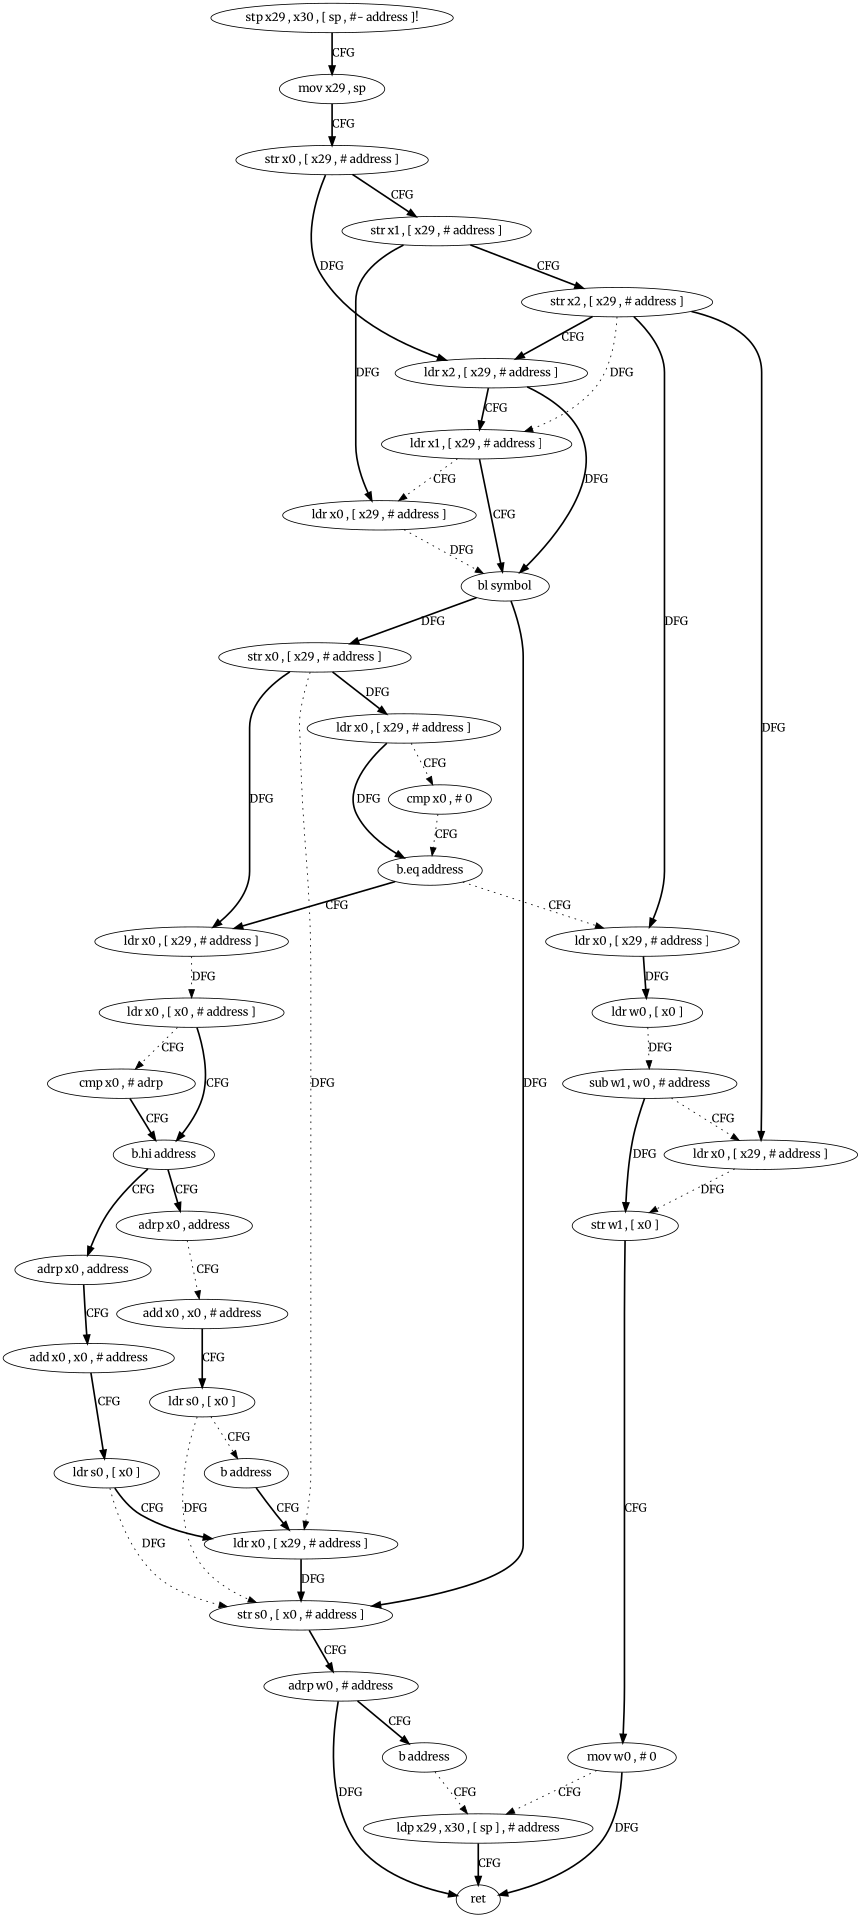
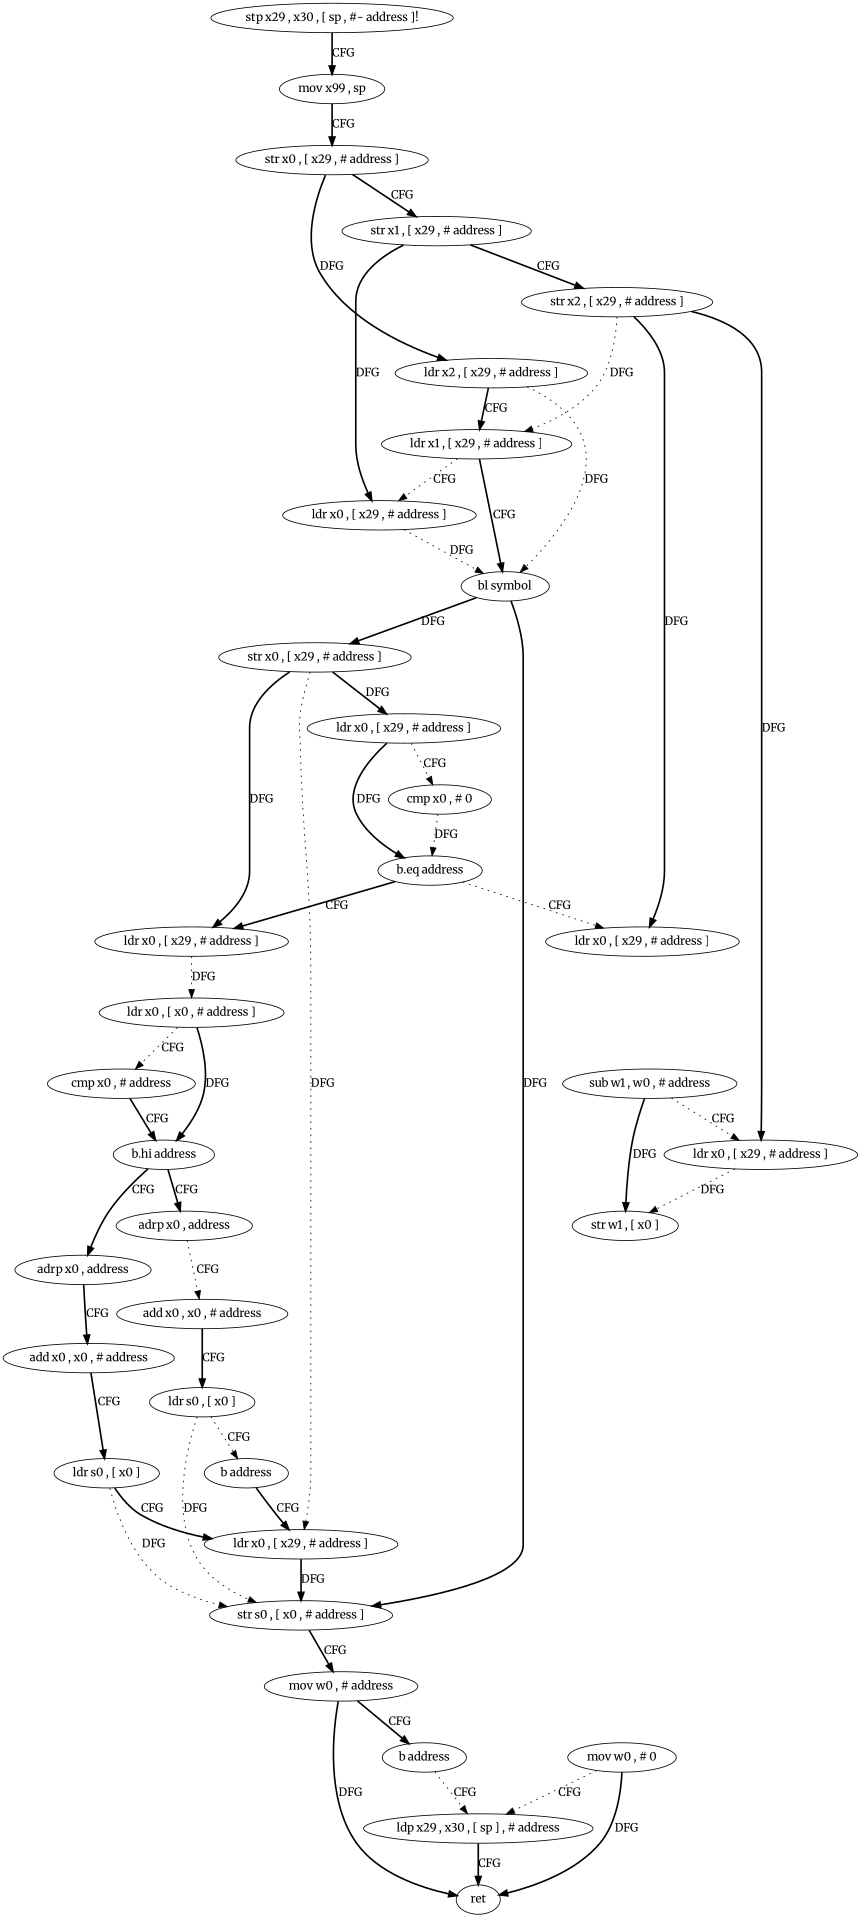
(332, 89) -> (332, 89)
(558, 336) -> none
(585, 473) -> (585, 473)
(446, 835) -> (446, 835)
(647, 1013) -> none
(121, 1084) -> (121, 1084)
(218, 1084) -> (218, 1084)
(624, 1488) -> none
(341, 1686) -> (341, 1686)
